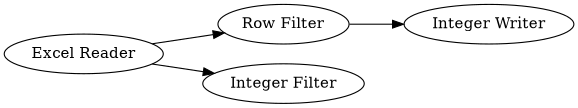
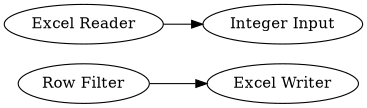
(489, 24) -> (283, 84)
(183, 39) -> none
(284, 84) -> (283, 24)
